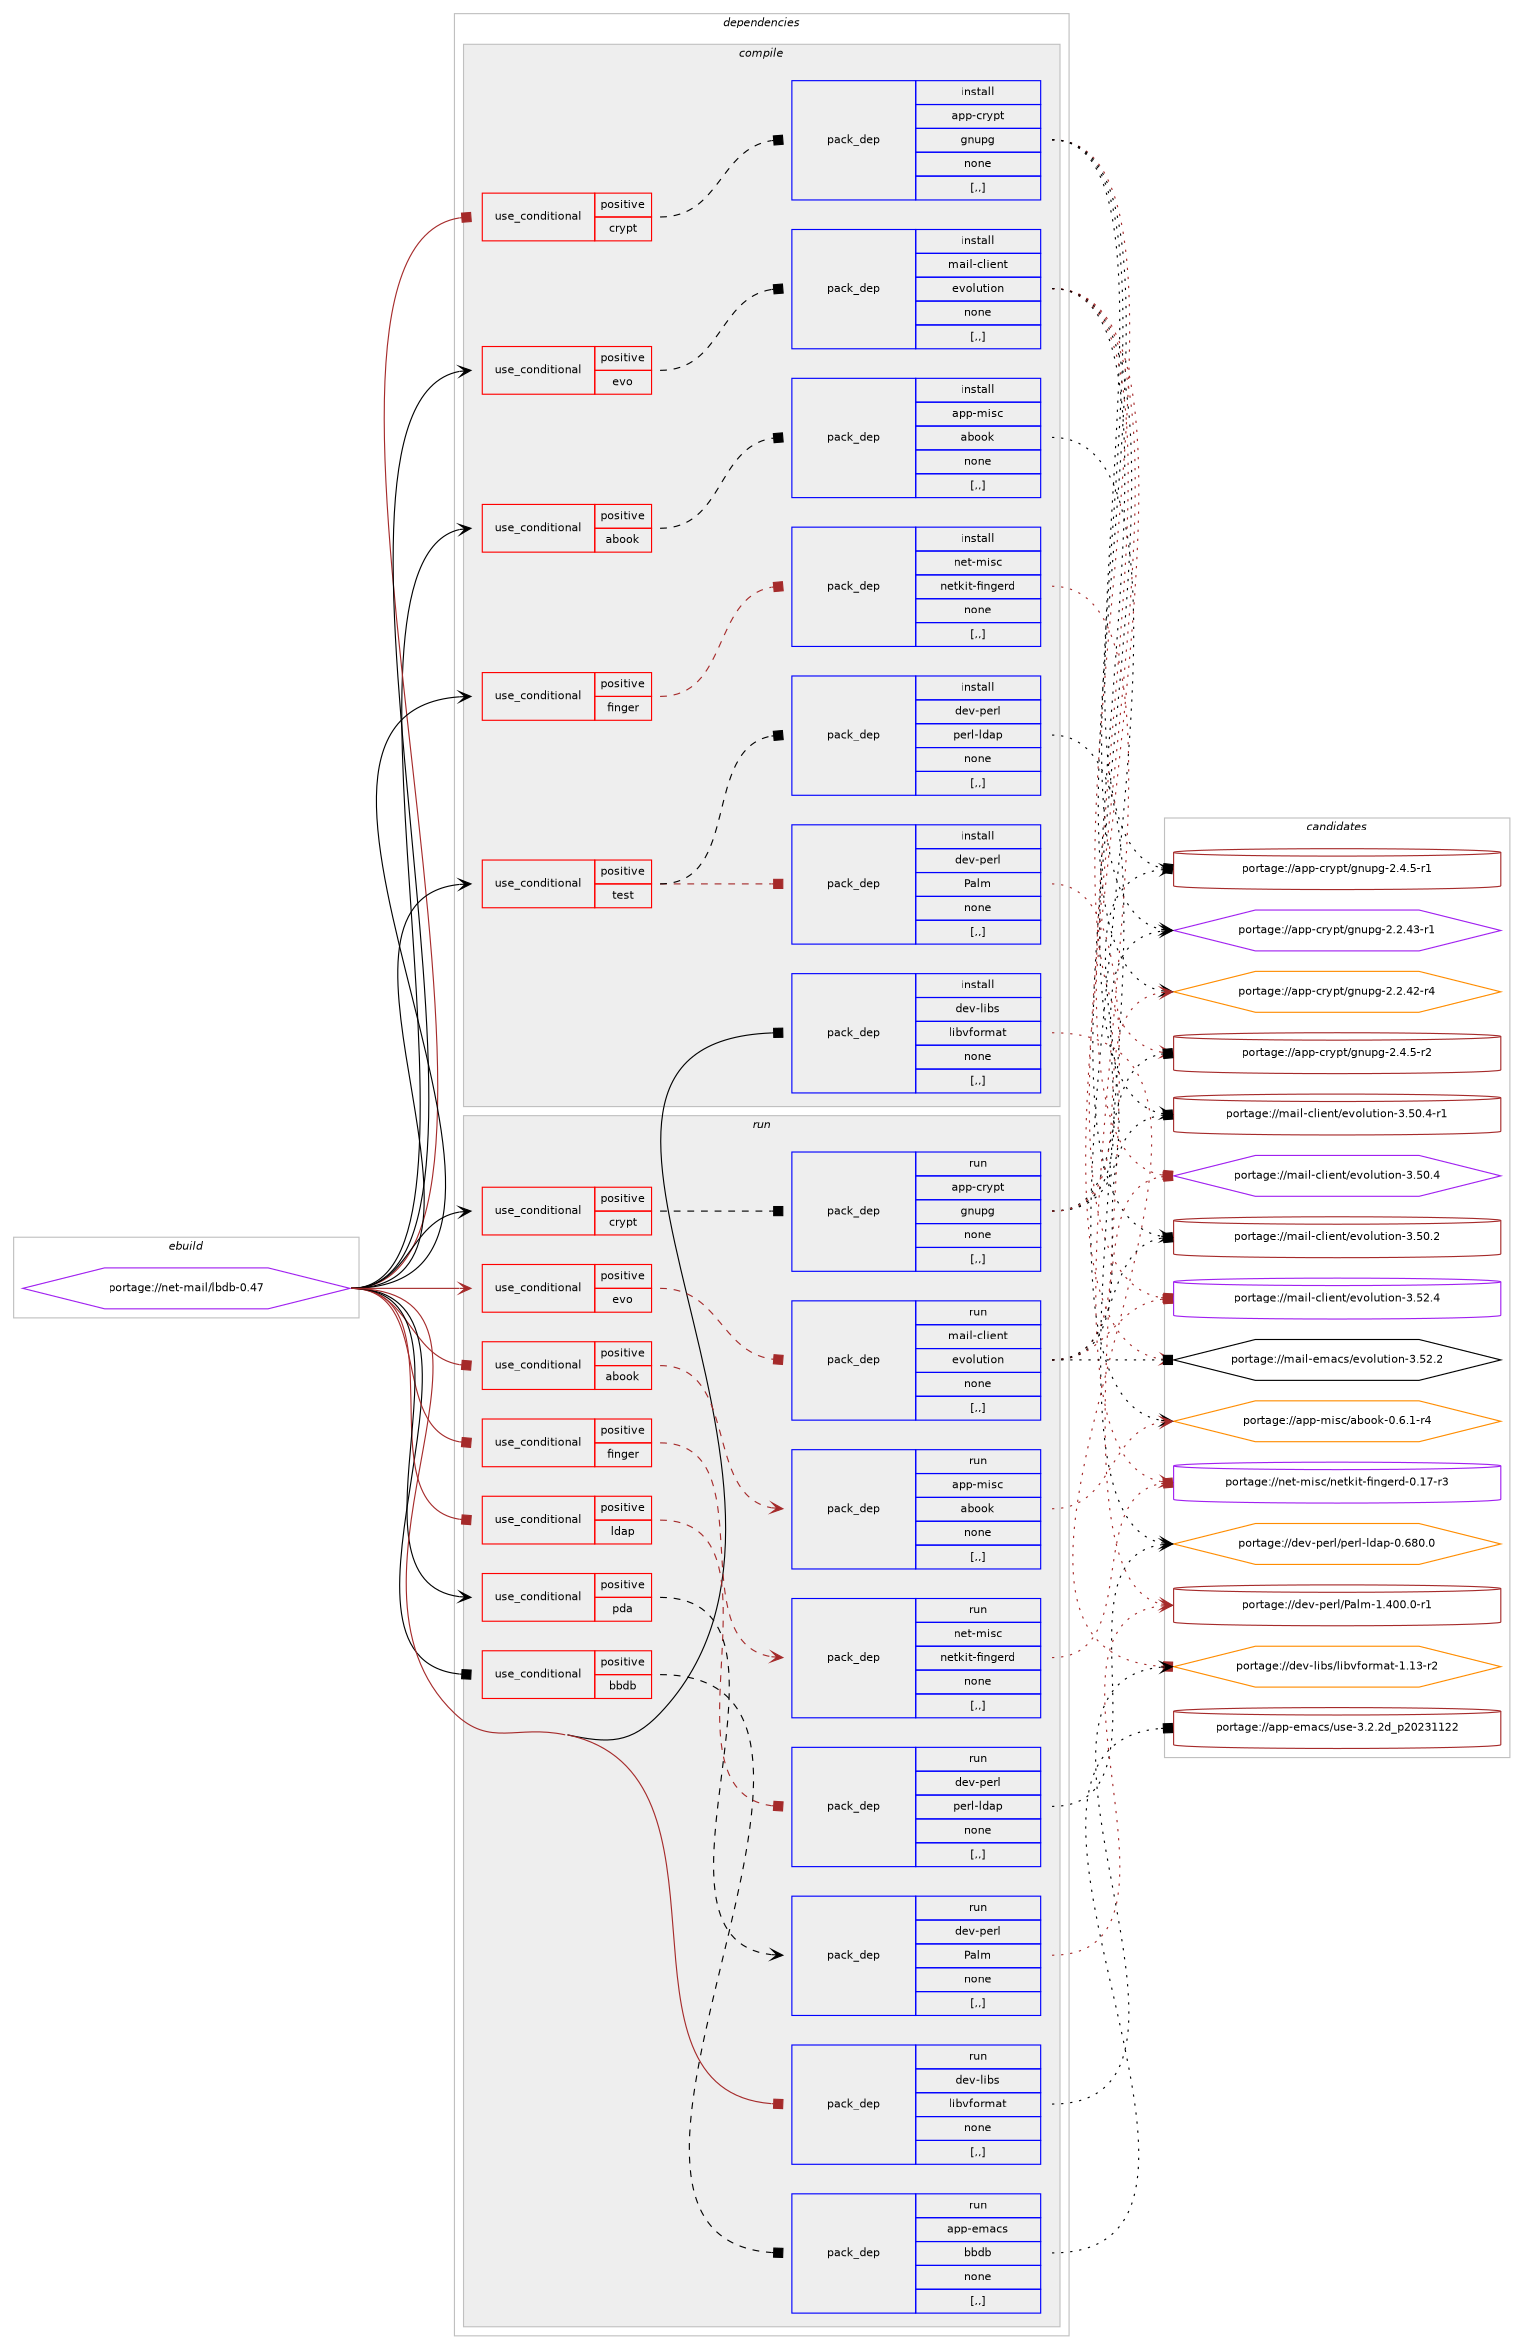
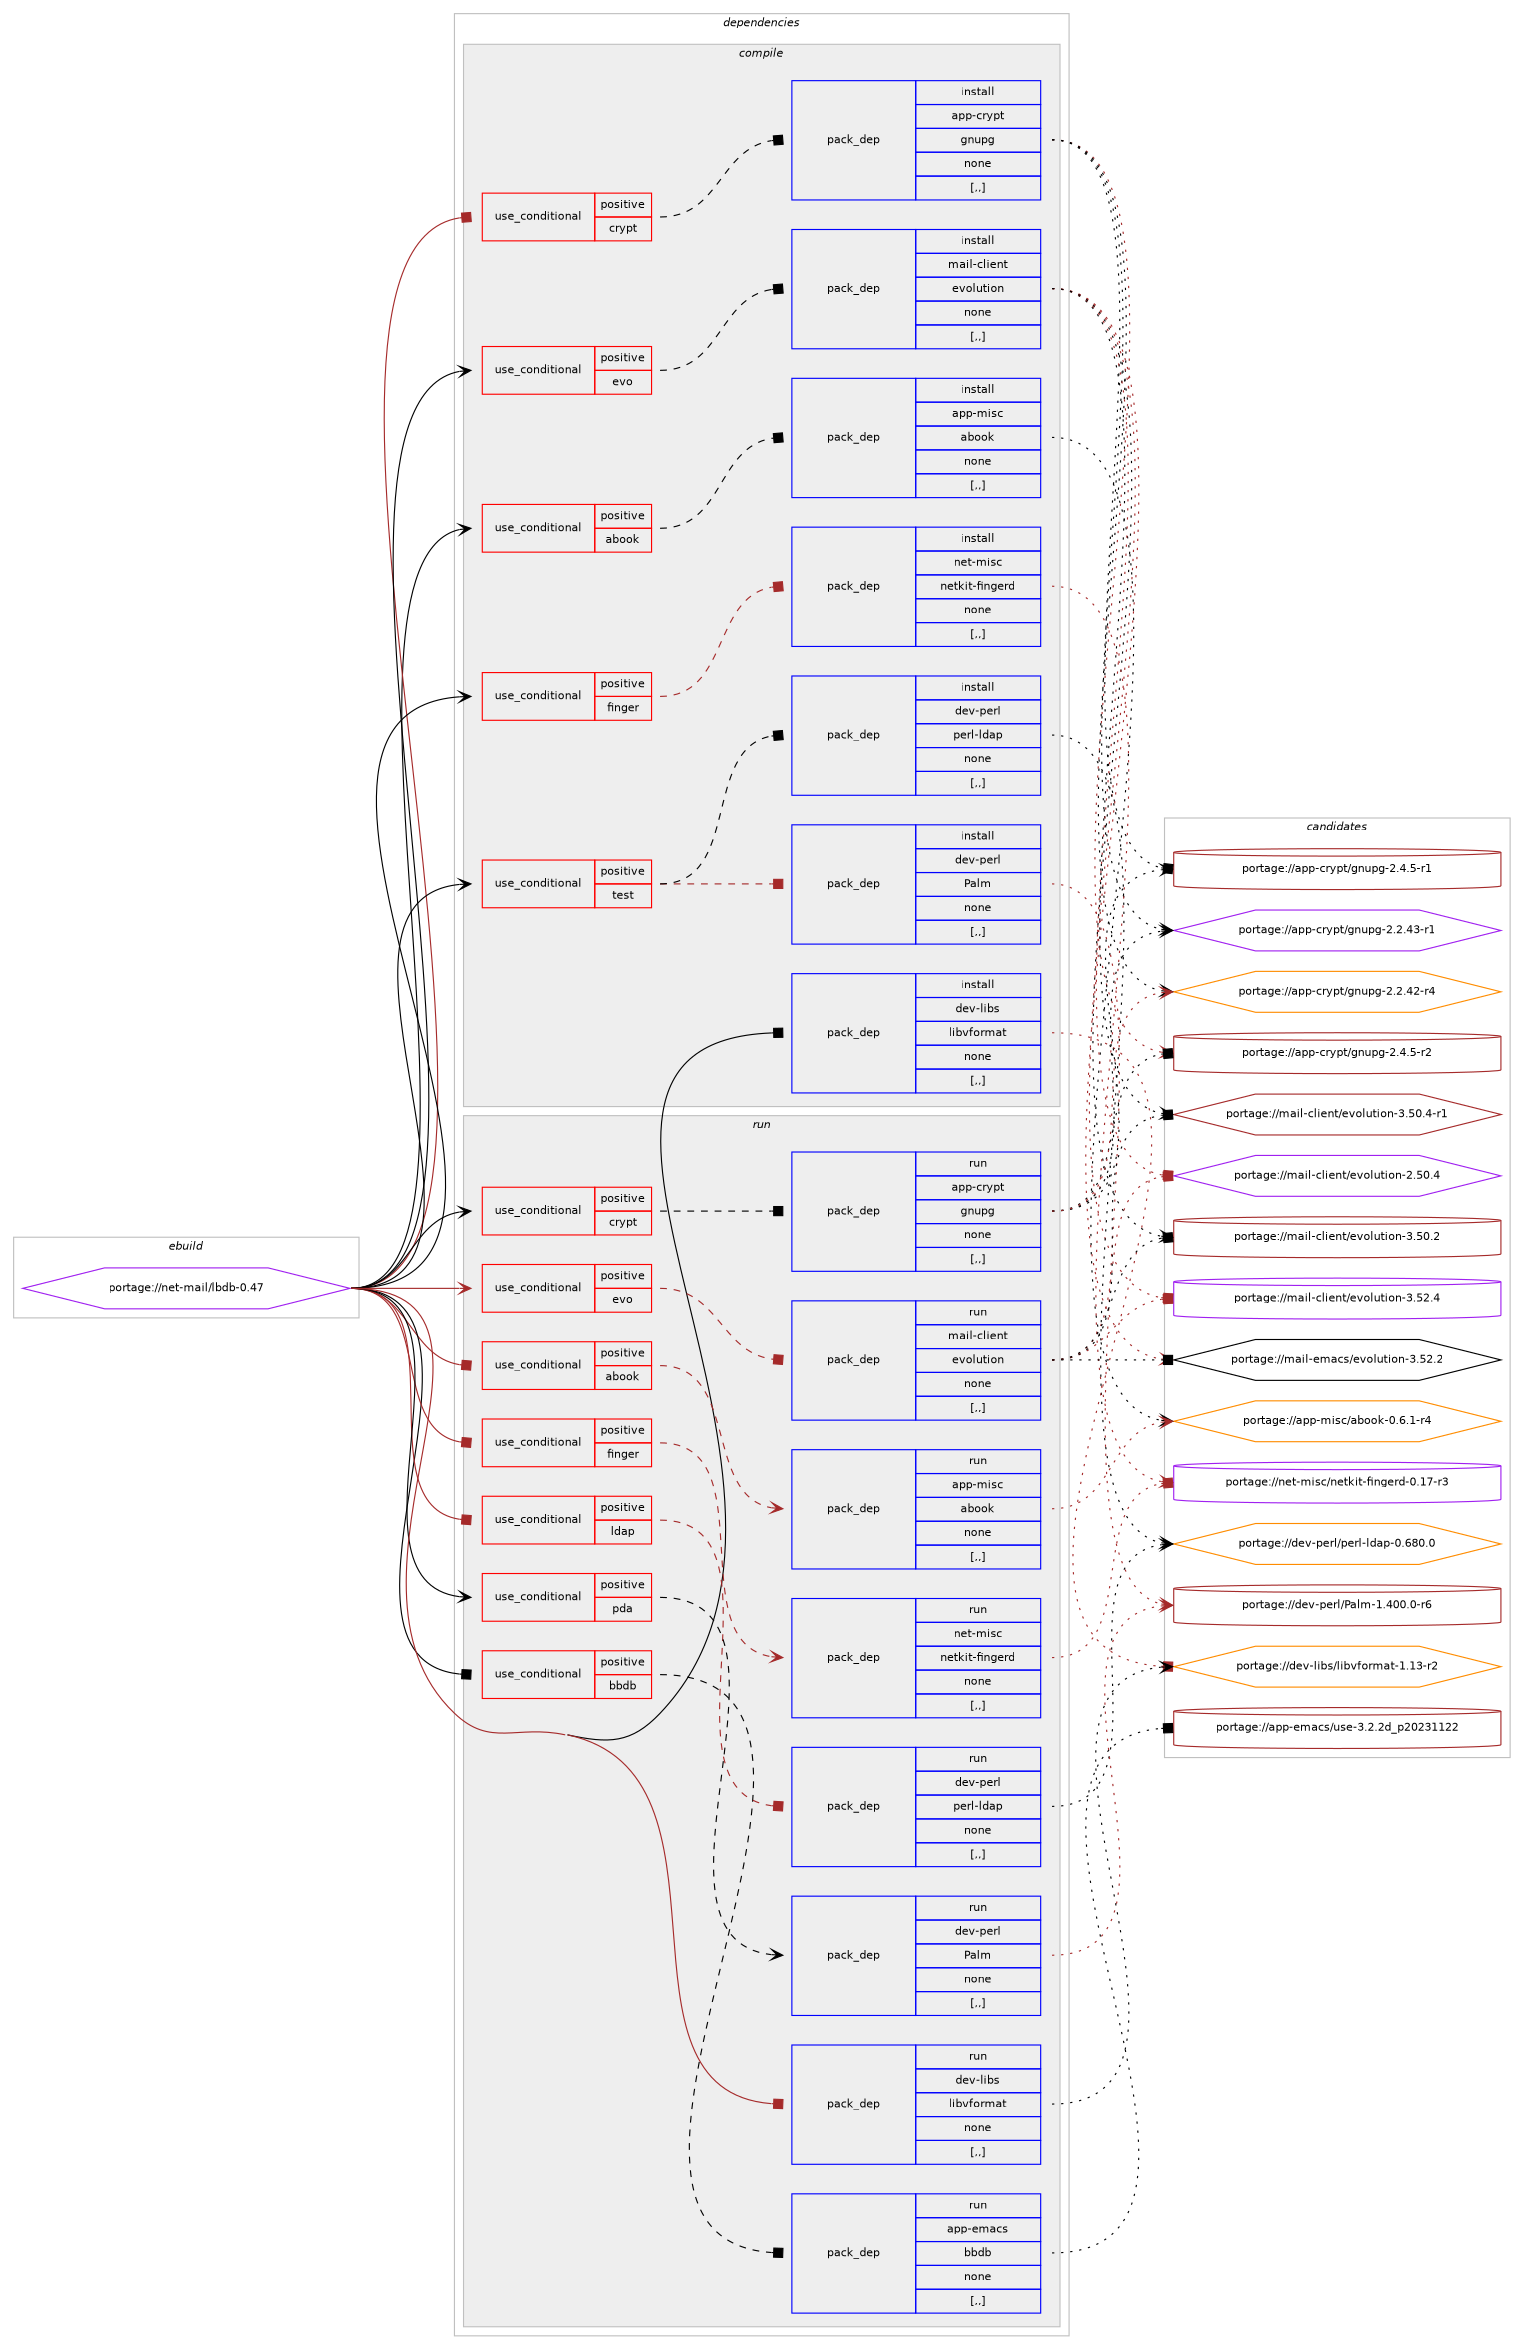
(1337, 1115) -> (1337, 1115)
(1337, 1176) -> (1337, 1176)
(1337, 1605) -> (1337, 1605)
